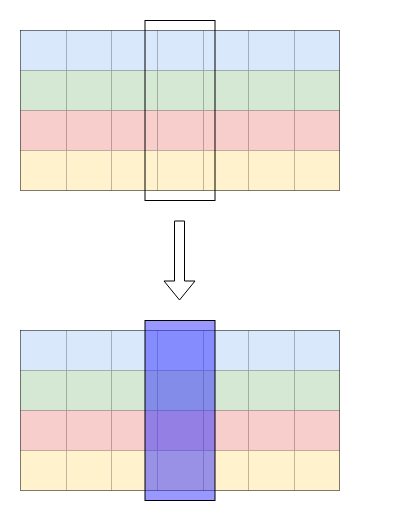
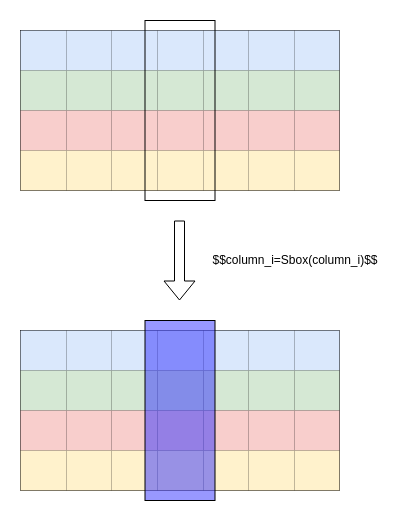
none -> (295, 261)
